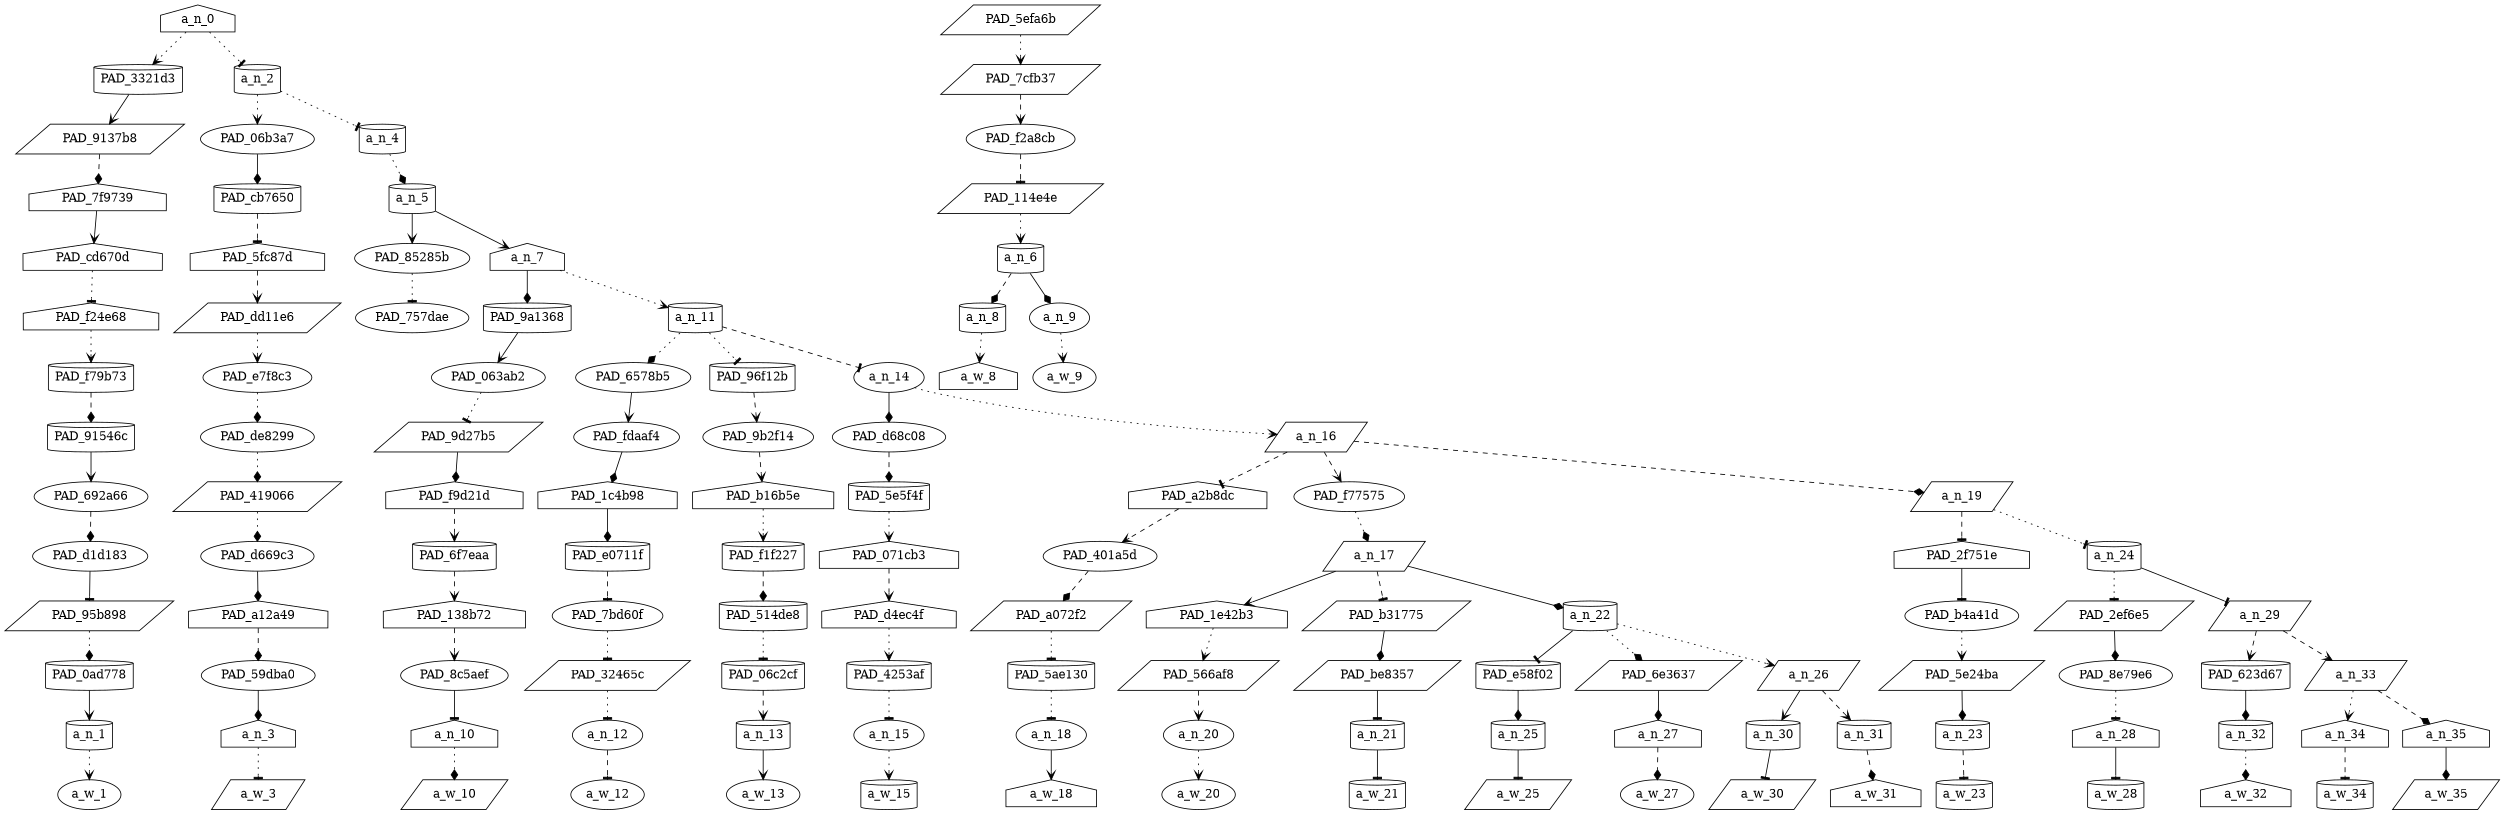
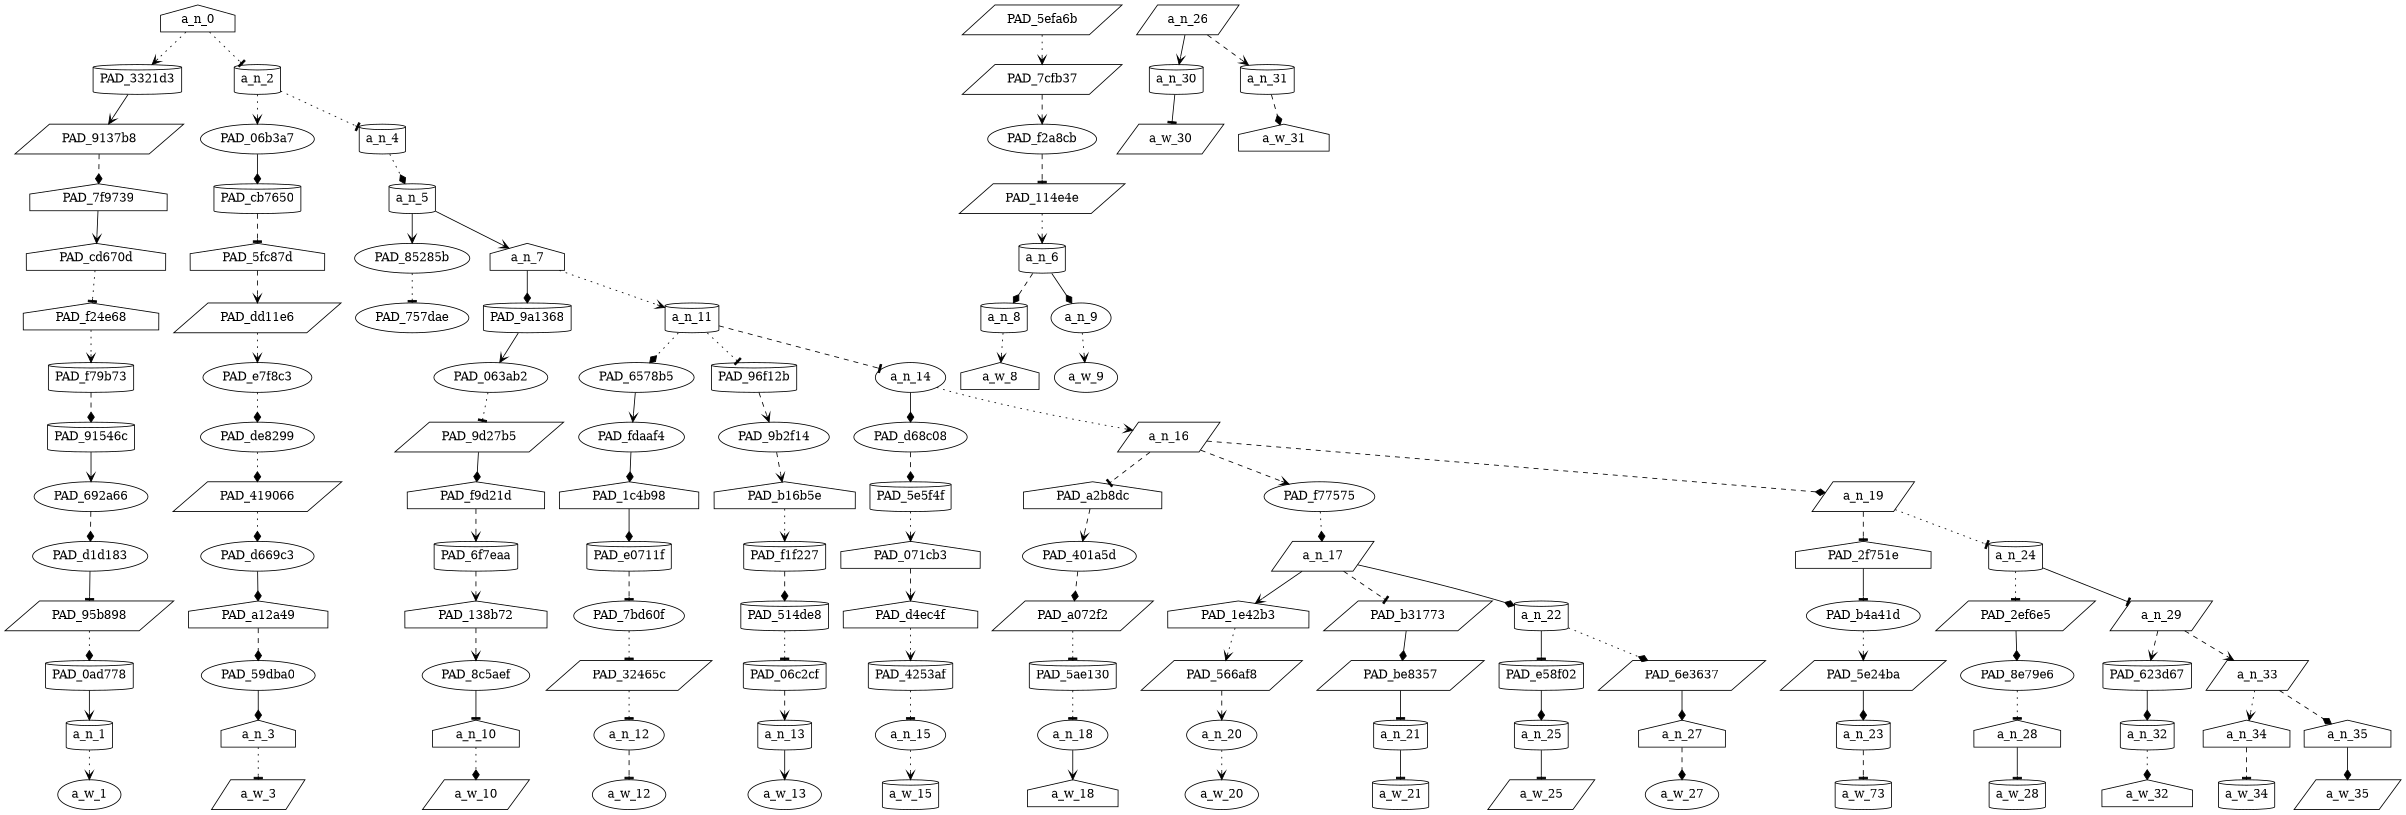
(1387, 616) -> (1408, 616)
(1692, 644) -> none
(1964, 795) -> (1863, 795)
